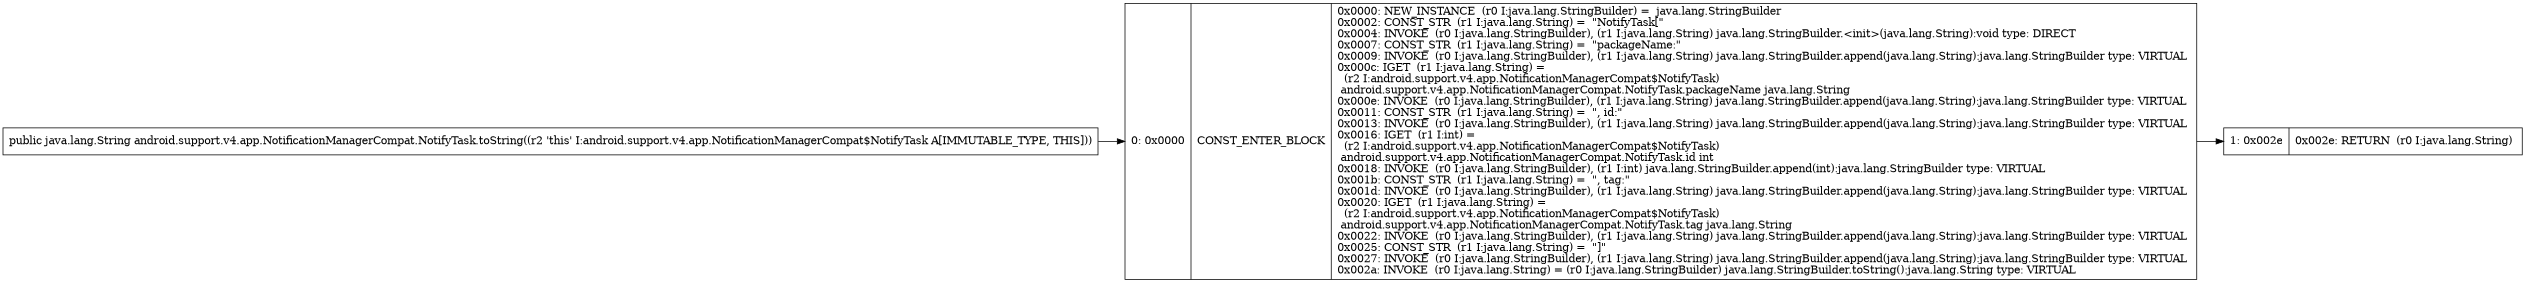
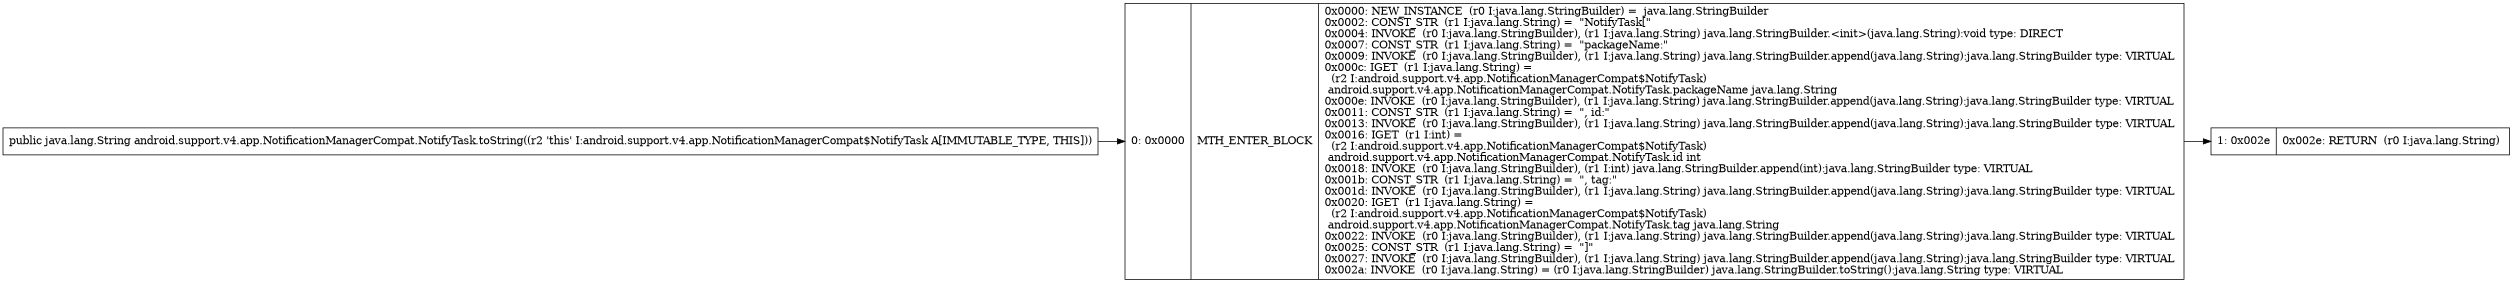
(1261, 141) -> (1255, 141)
